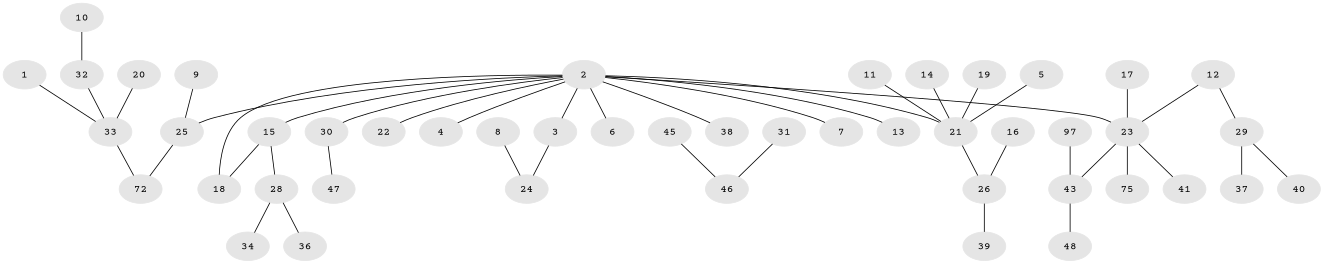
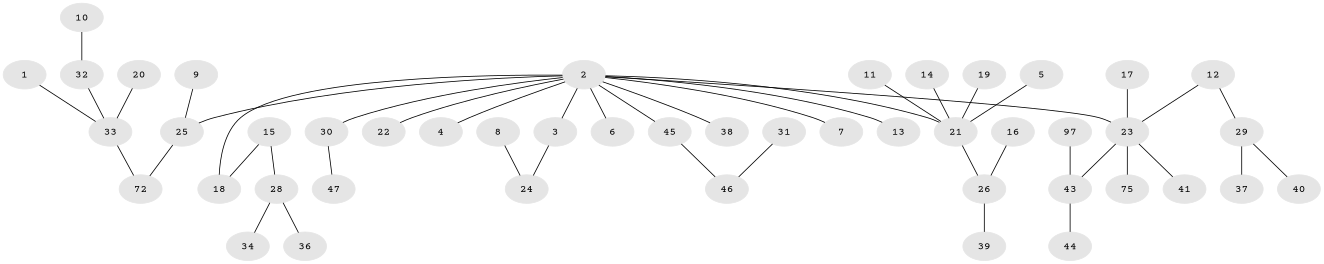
(422, 91) -> (627, 103)
(1070, 246) -> (1070, 246)
